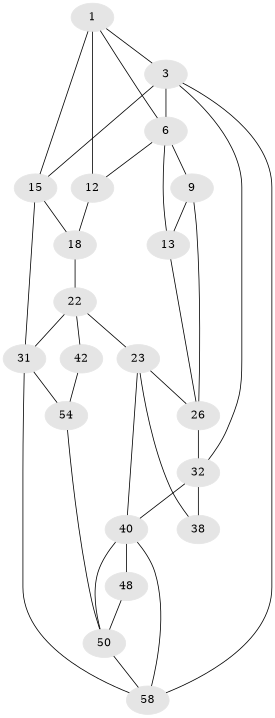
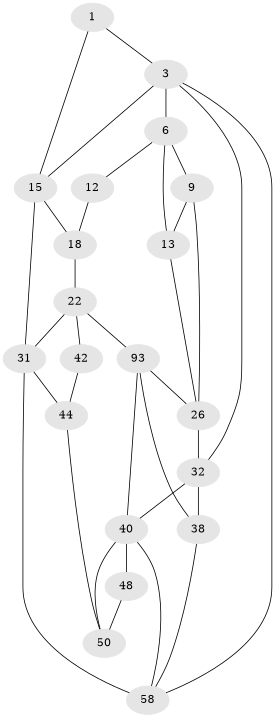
(128, 75) -> none
(92, 103) -> none
(138, 359) -> (138, 359)
(66, 416) -> (66, 416)
(126, 672) -> (182, 617)
